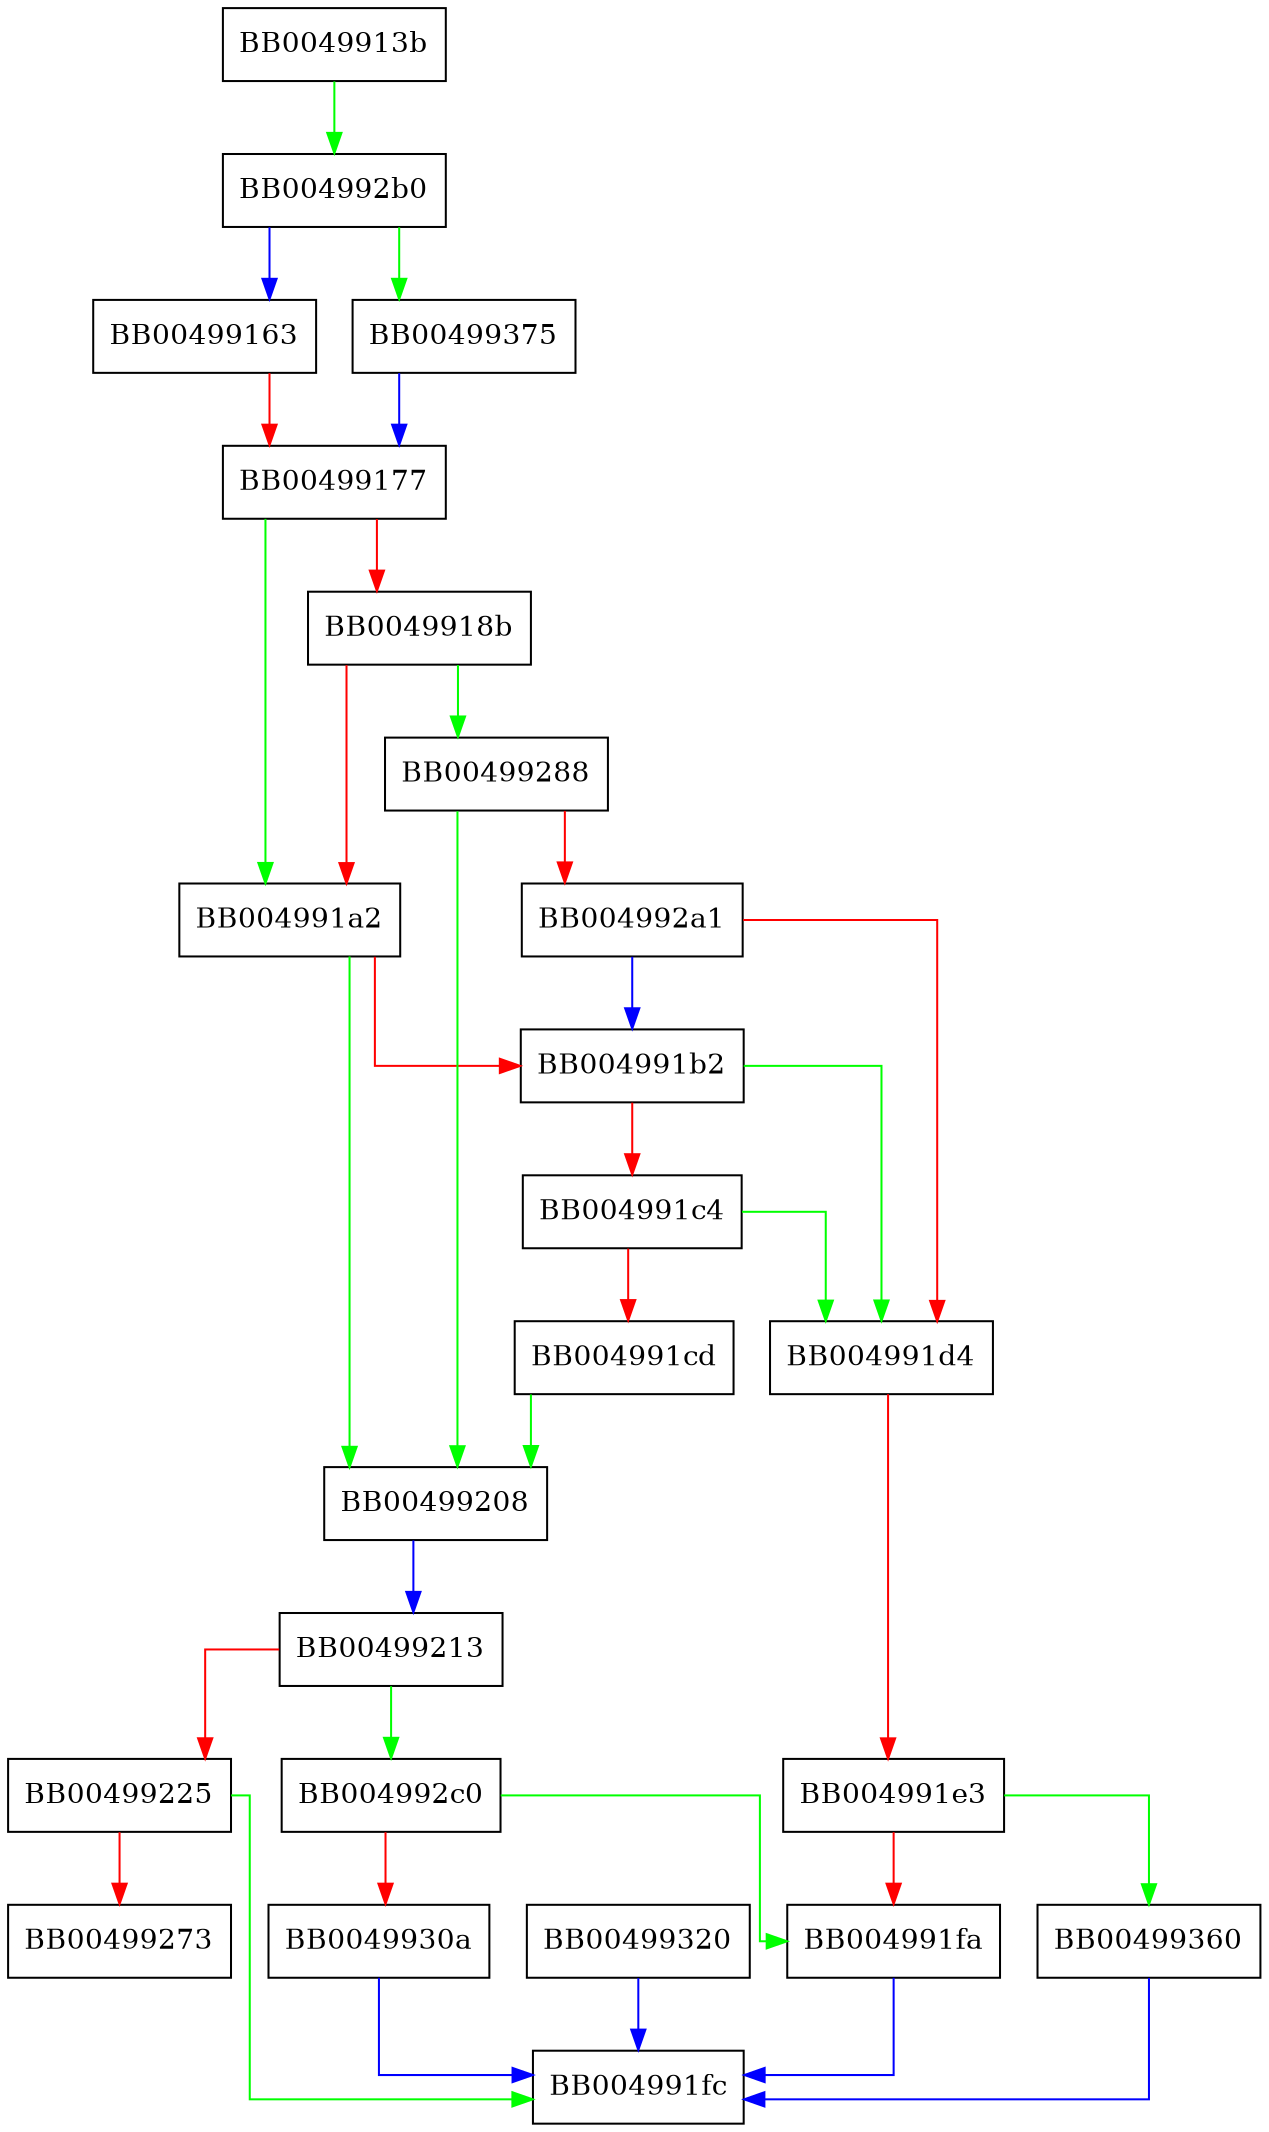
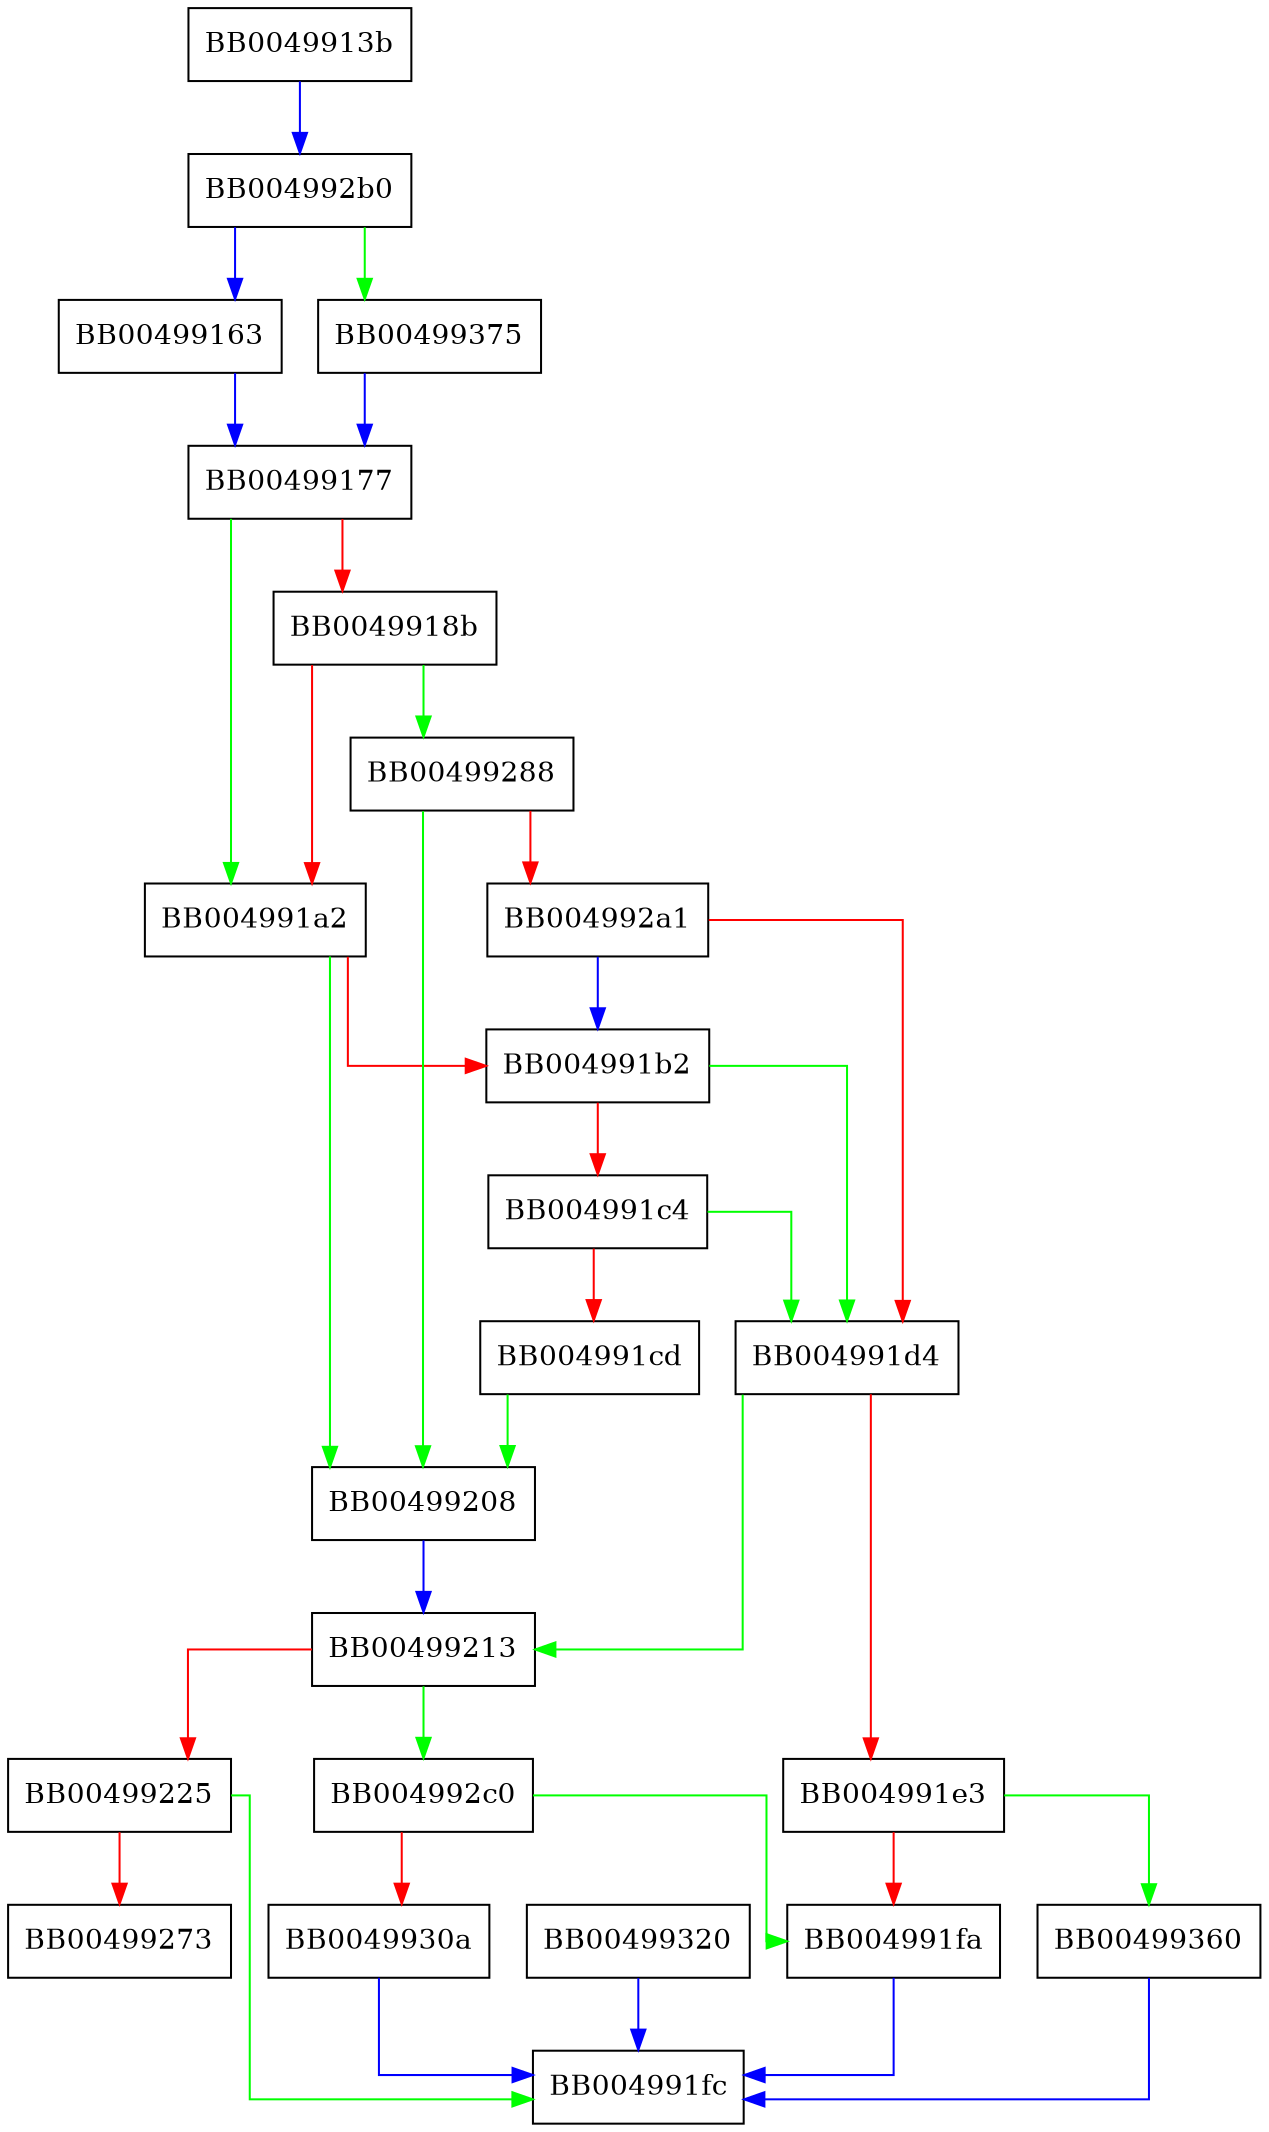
(334, 107) -> (300, 107)
(270, 399) -> (235, 399)
none -> (743, 1616)
